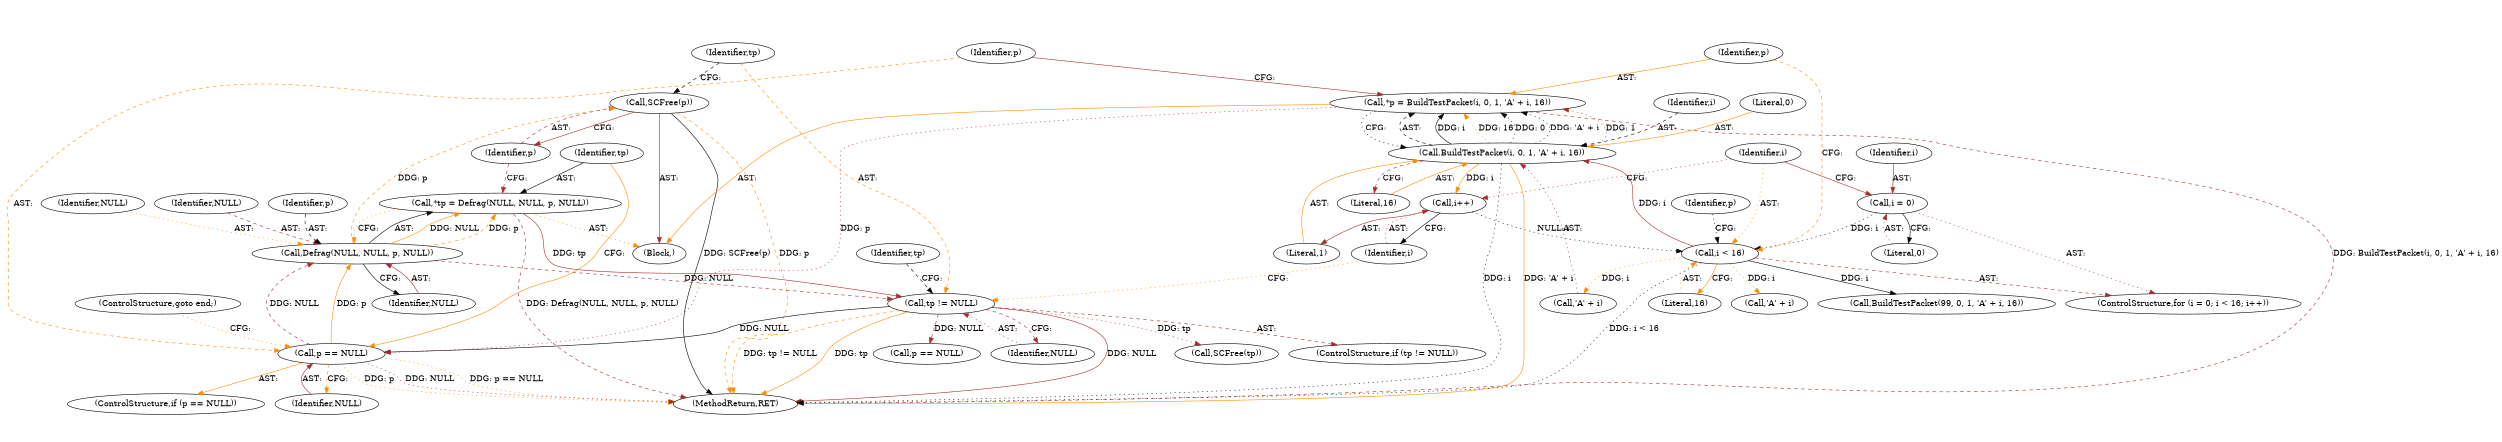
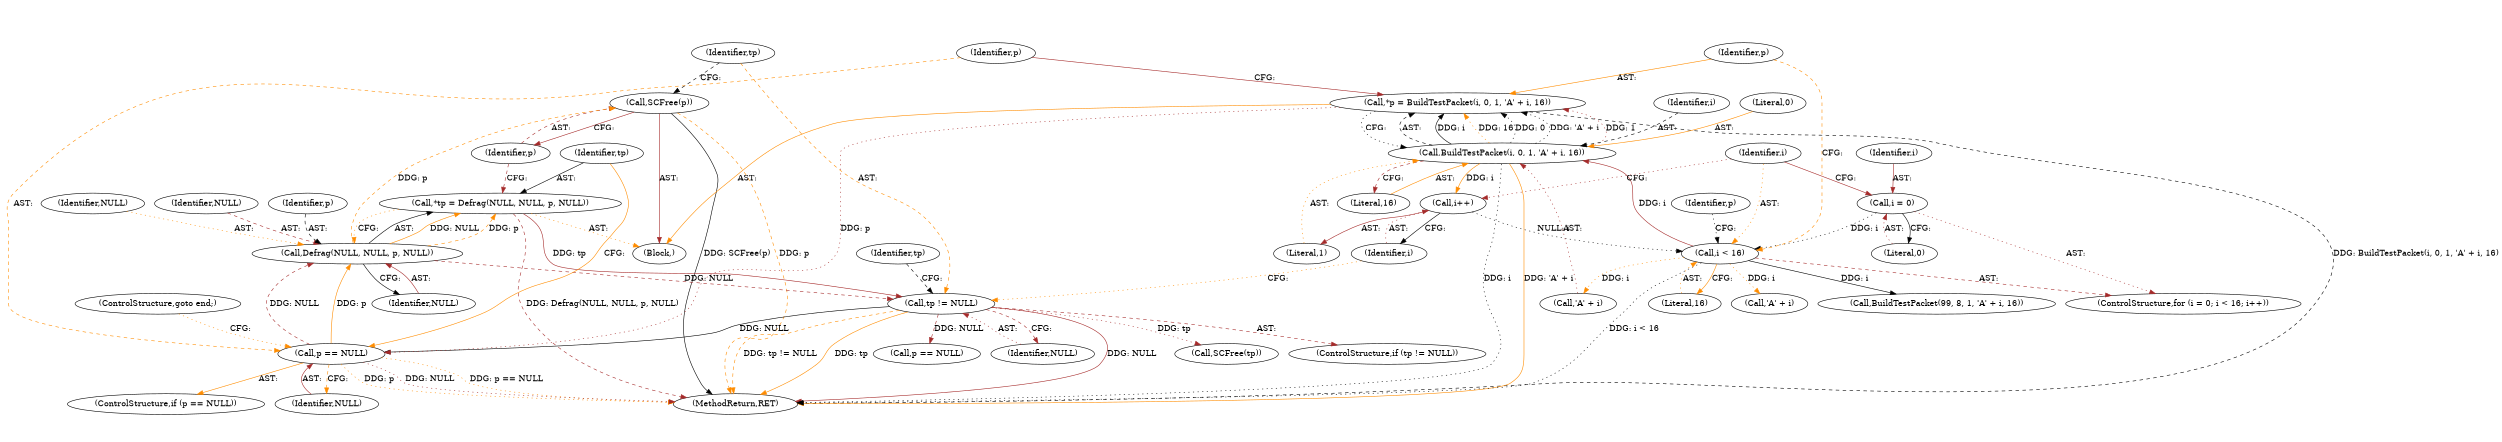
(1334, 178) -> (1334, 178)
(1937, 304) -> (1937, 304)
(2011, 390) -> (2011, 390)
